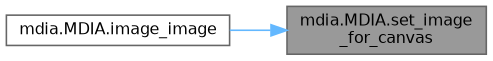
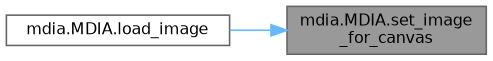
(118, 30) -> (118, 30)
